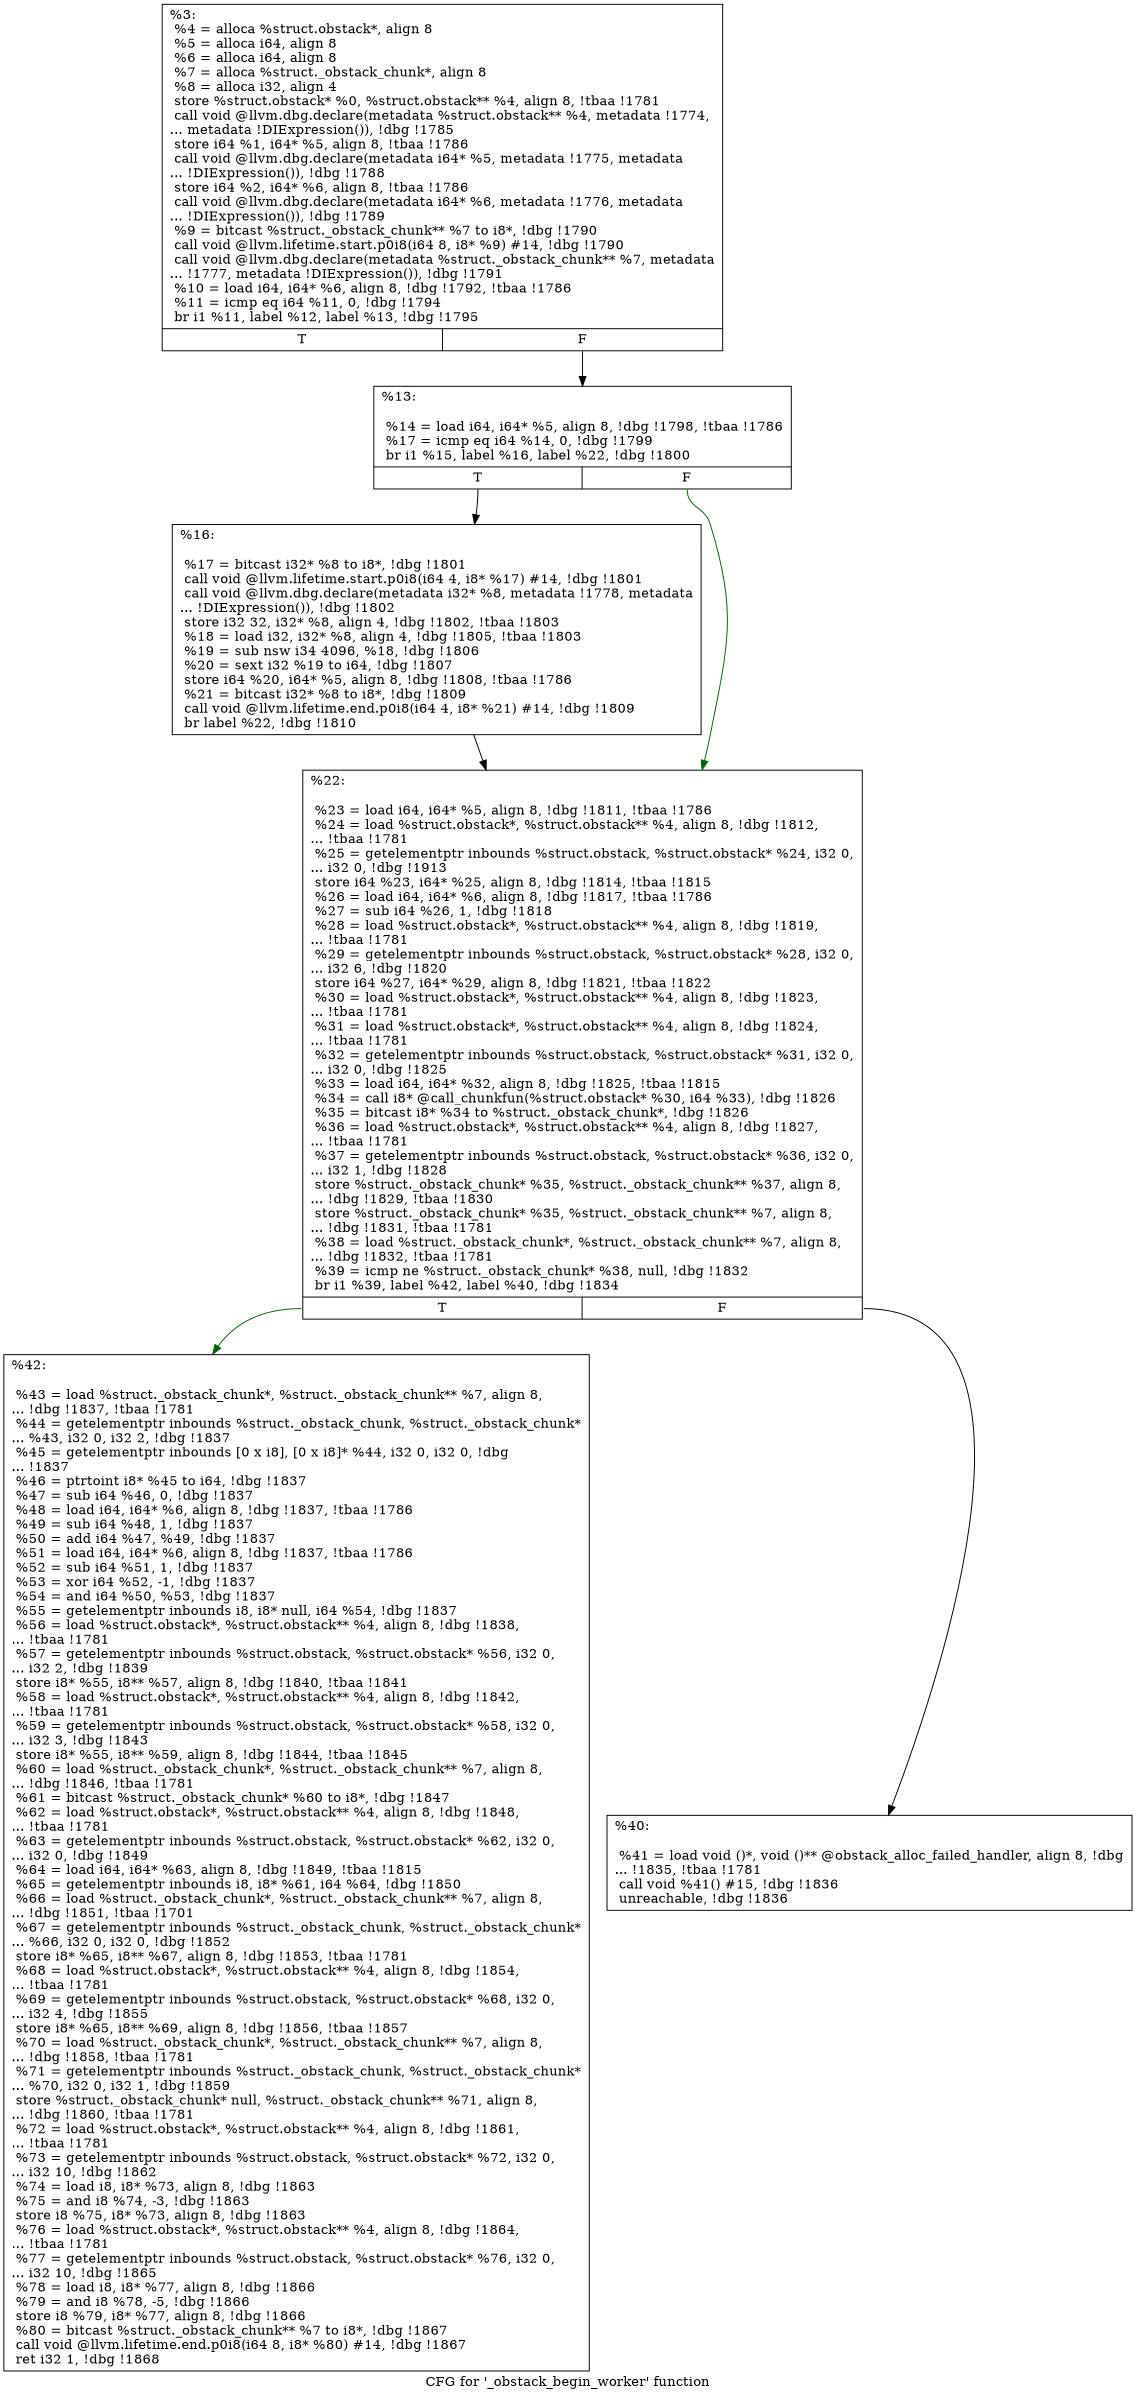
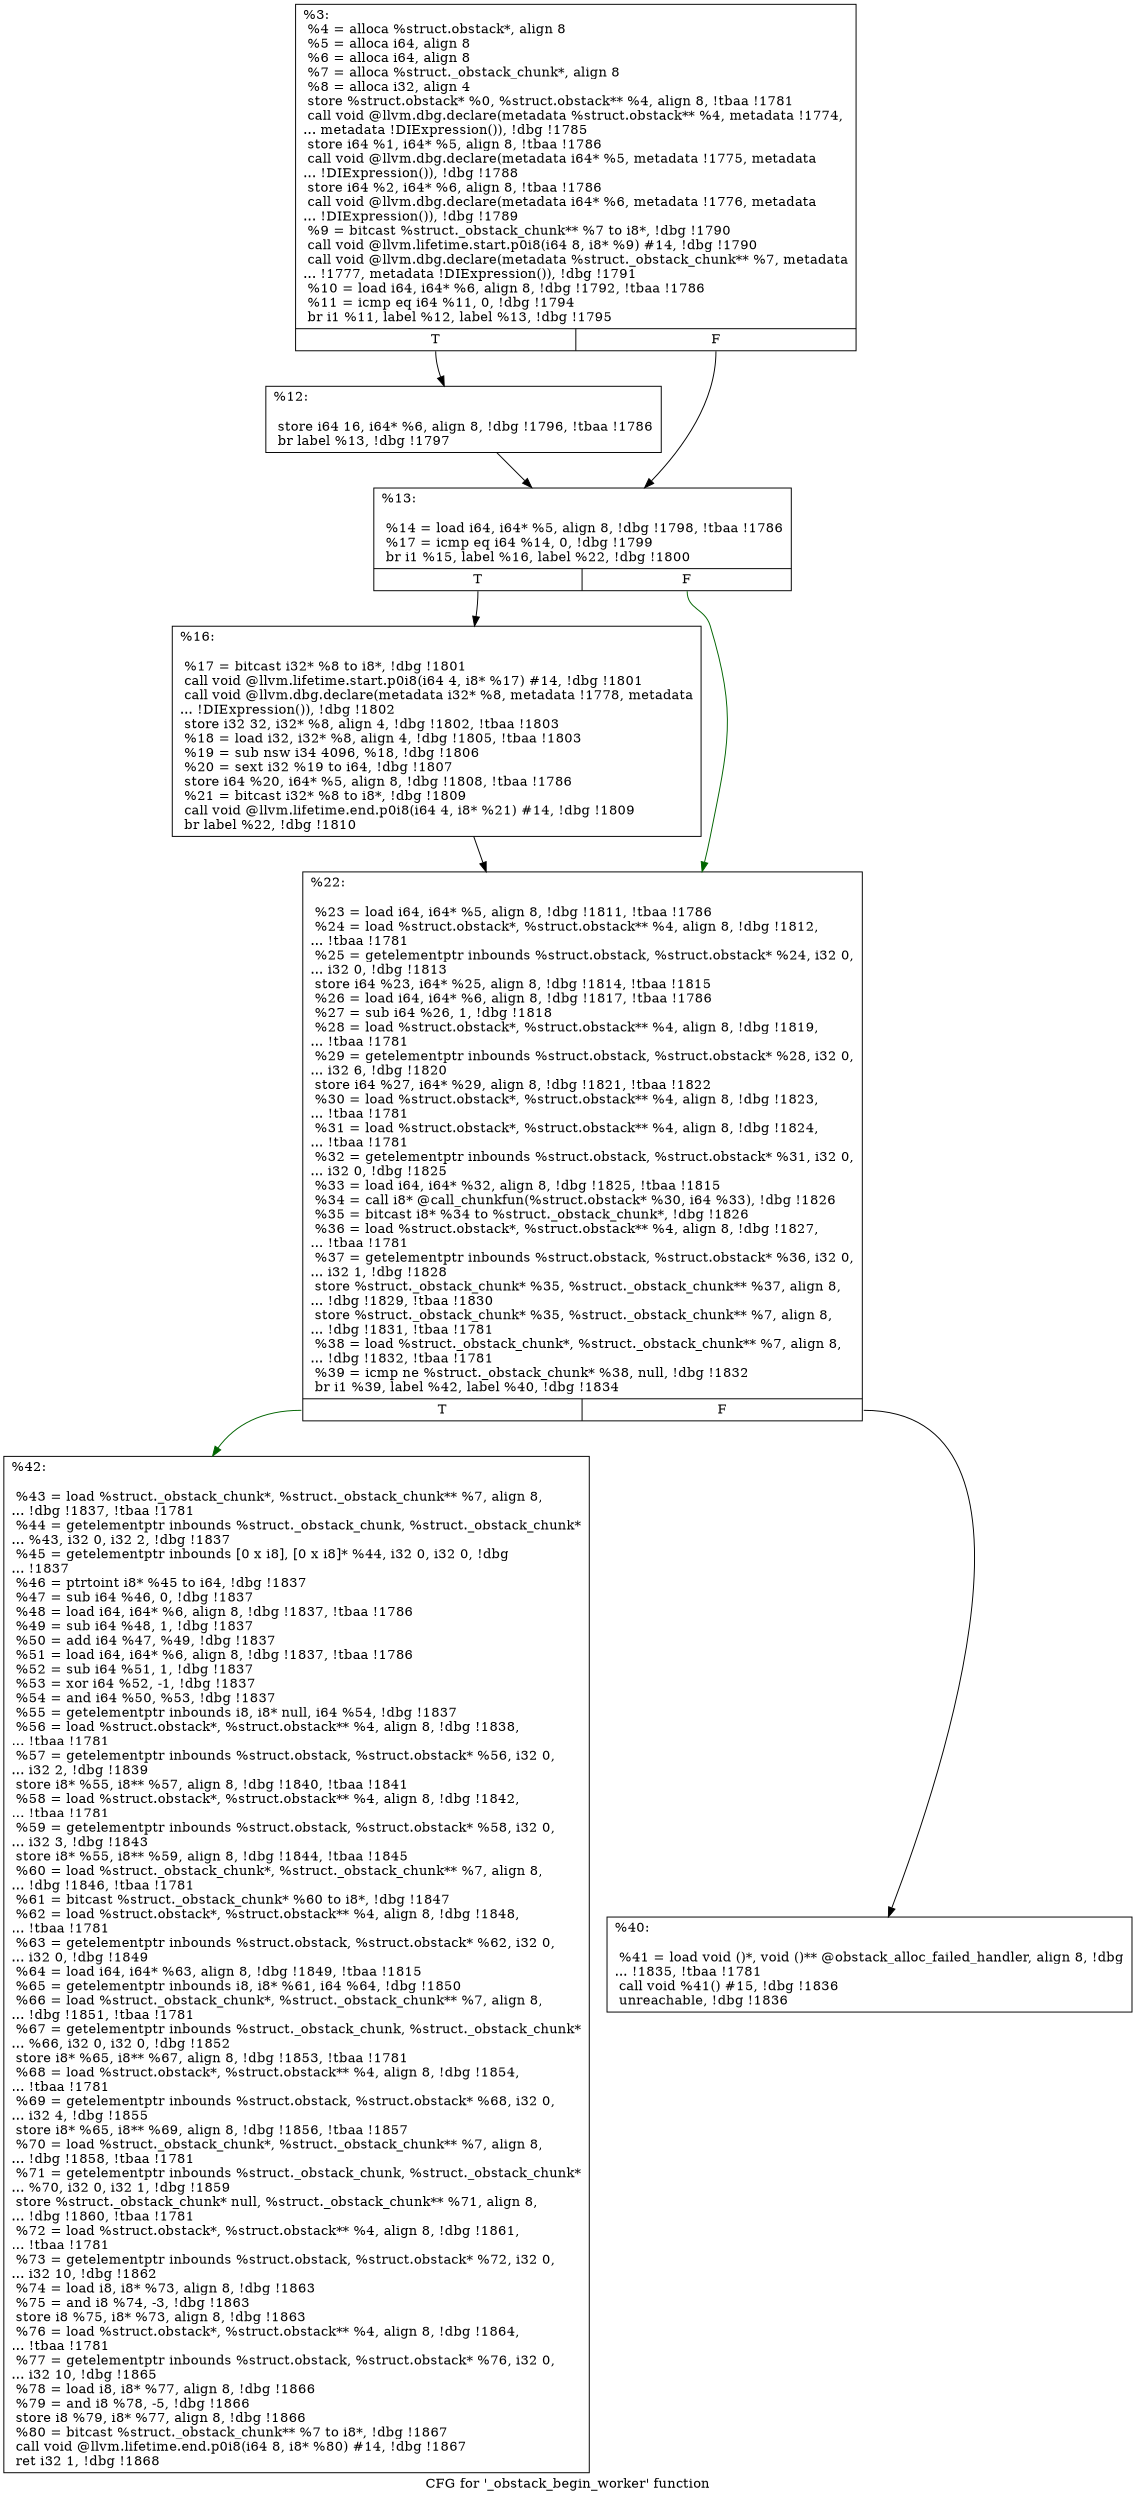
none -> (464, 419)
(379, 868) -> (379, 970)
(103, 1913) -> (103, 2015)
